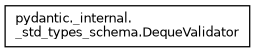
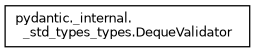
(127, 26) -> (127, 26)
